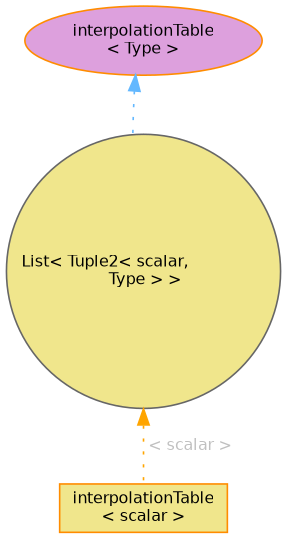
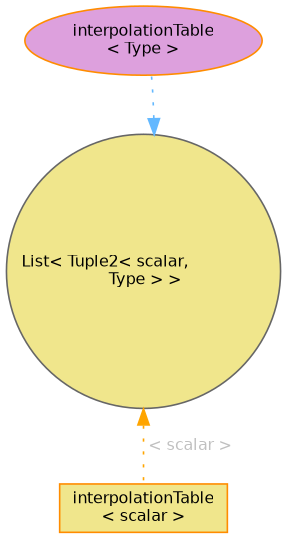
(133, 113) -> (153, 97)
